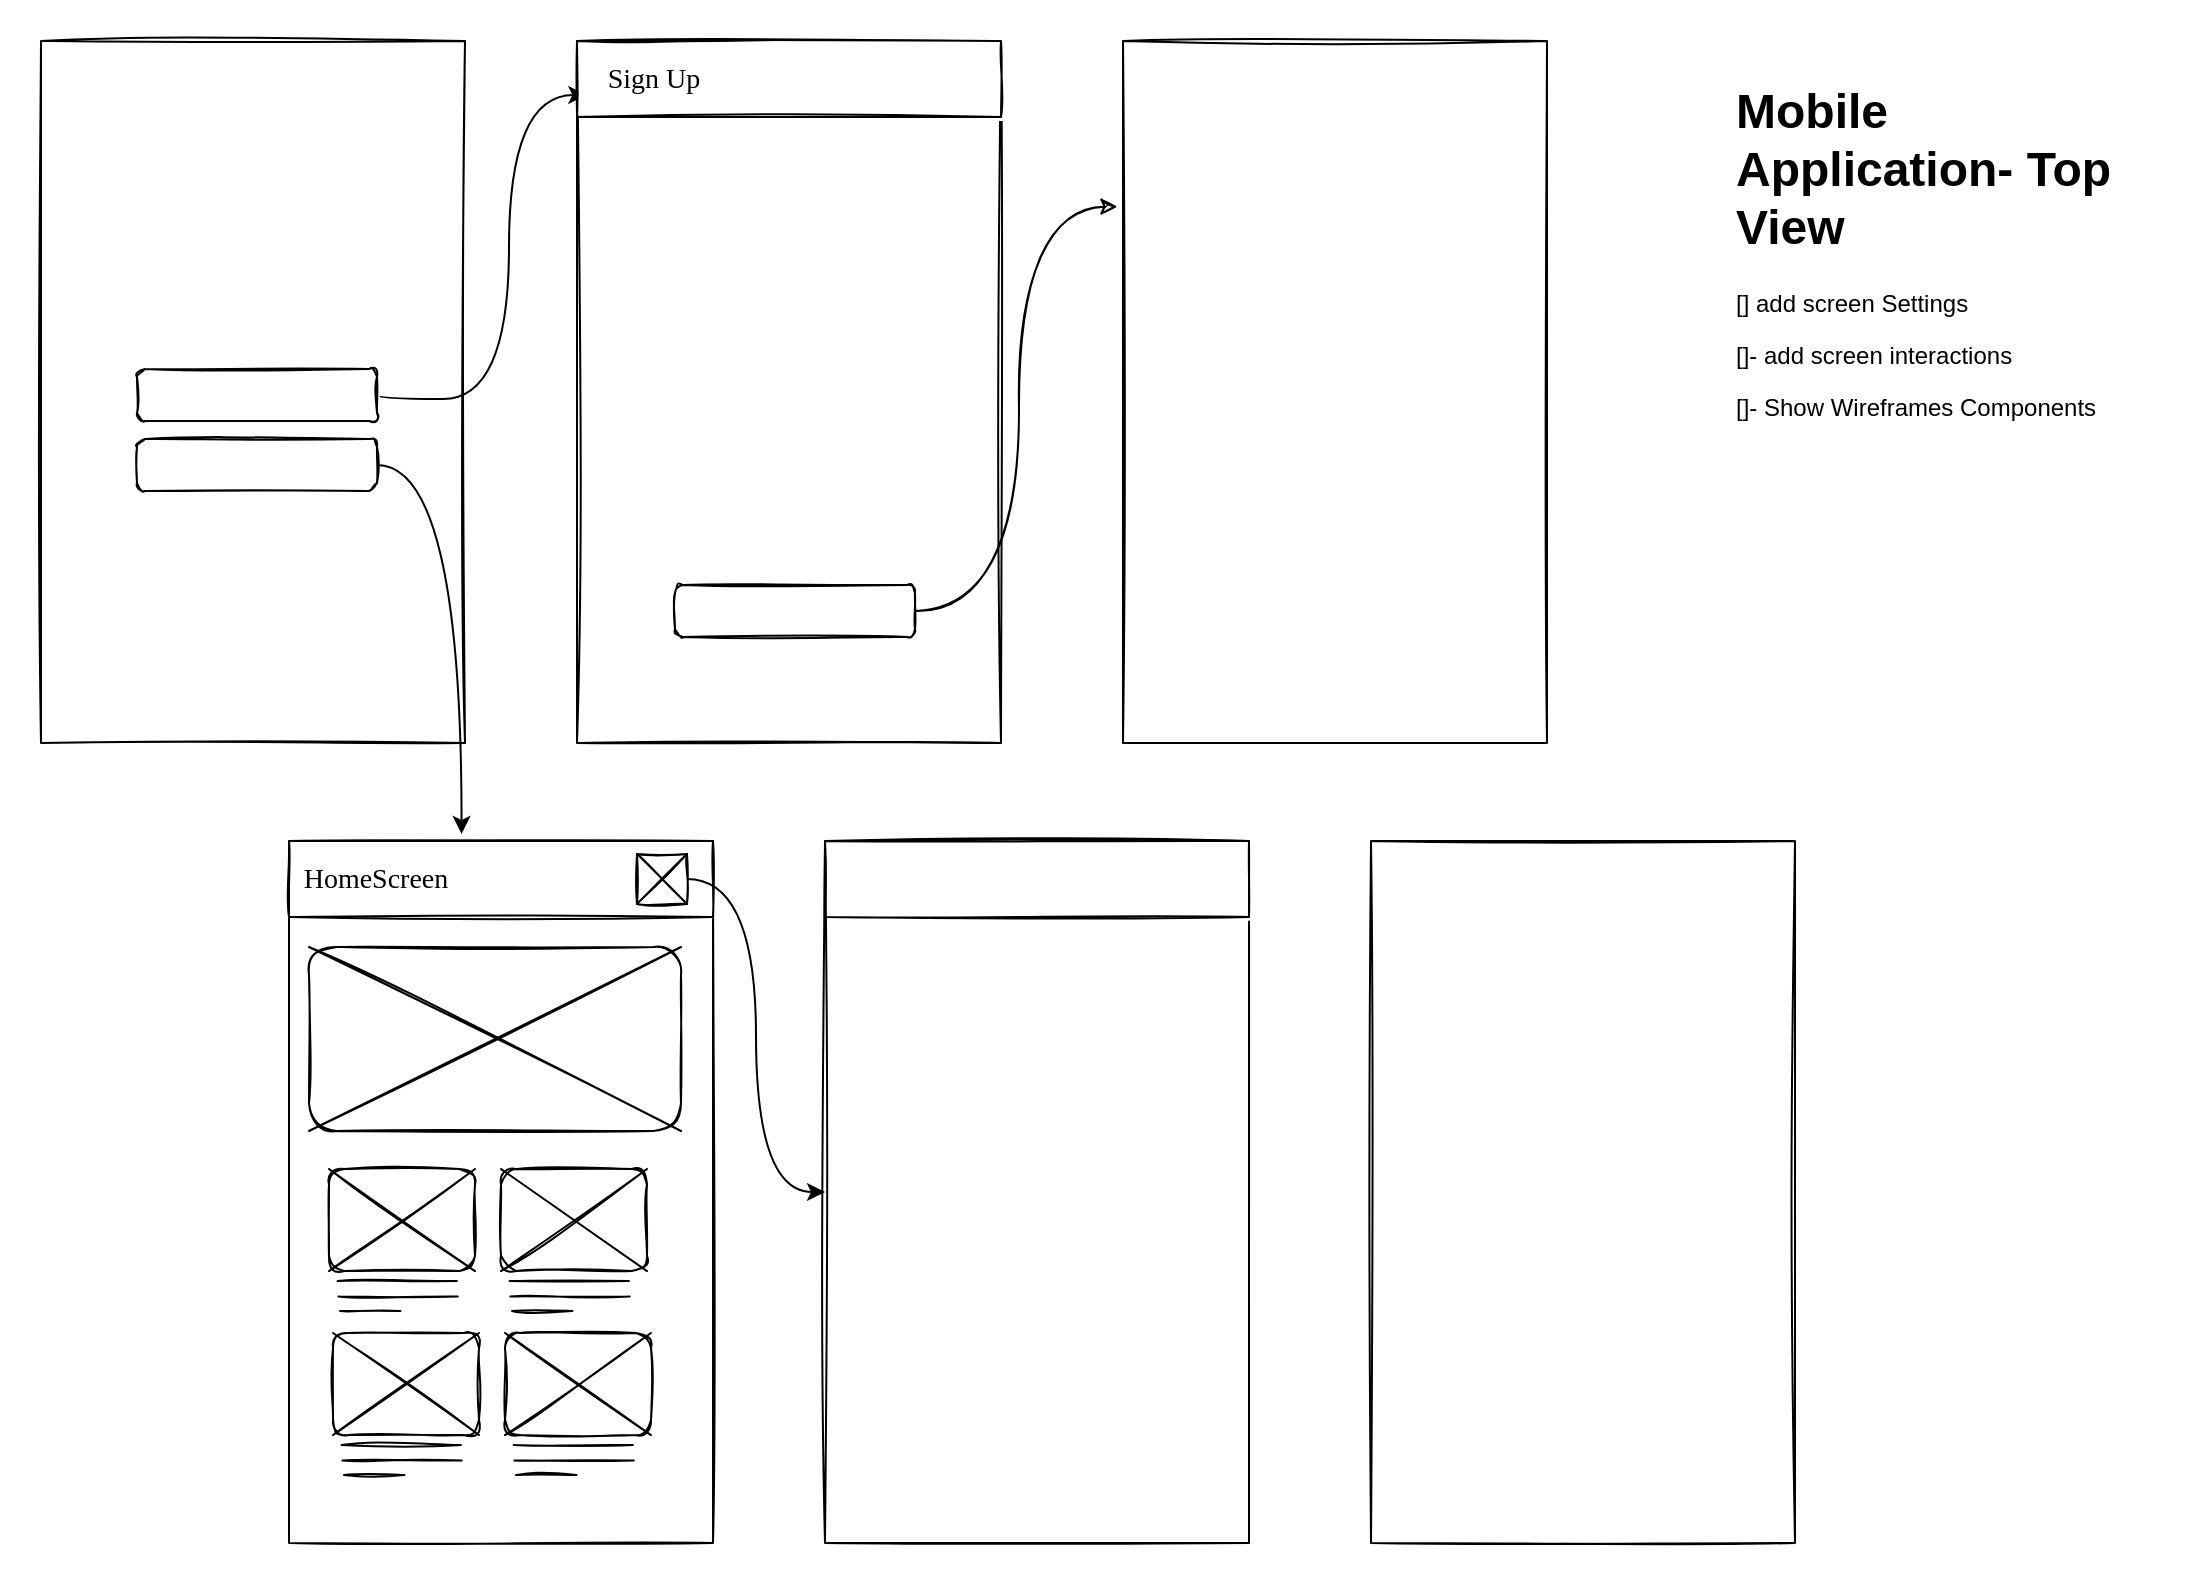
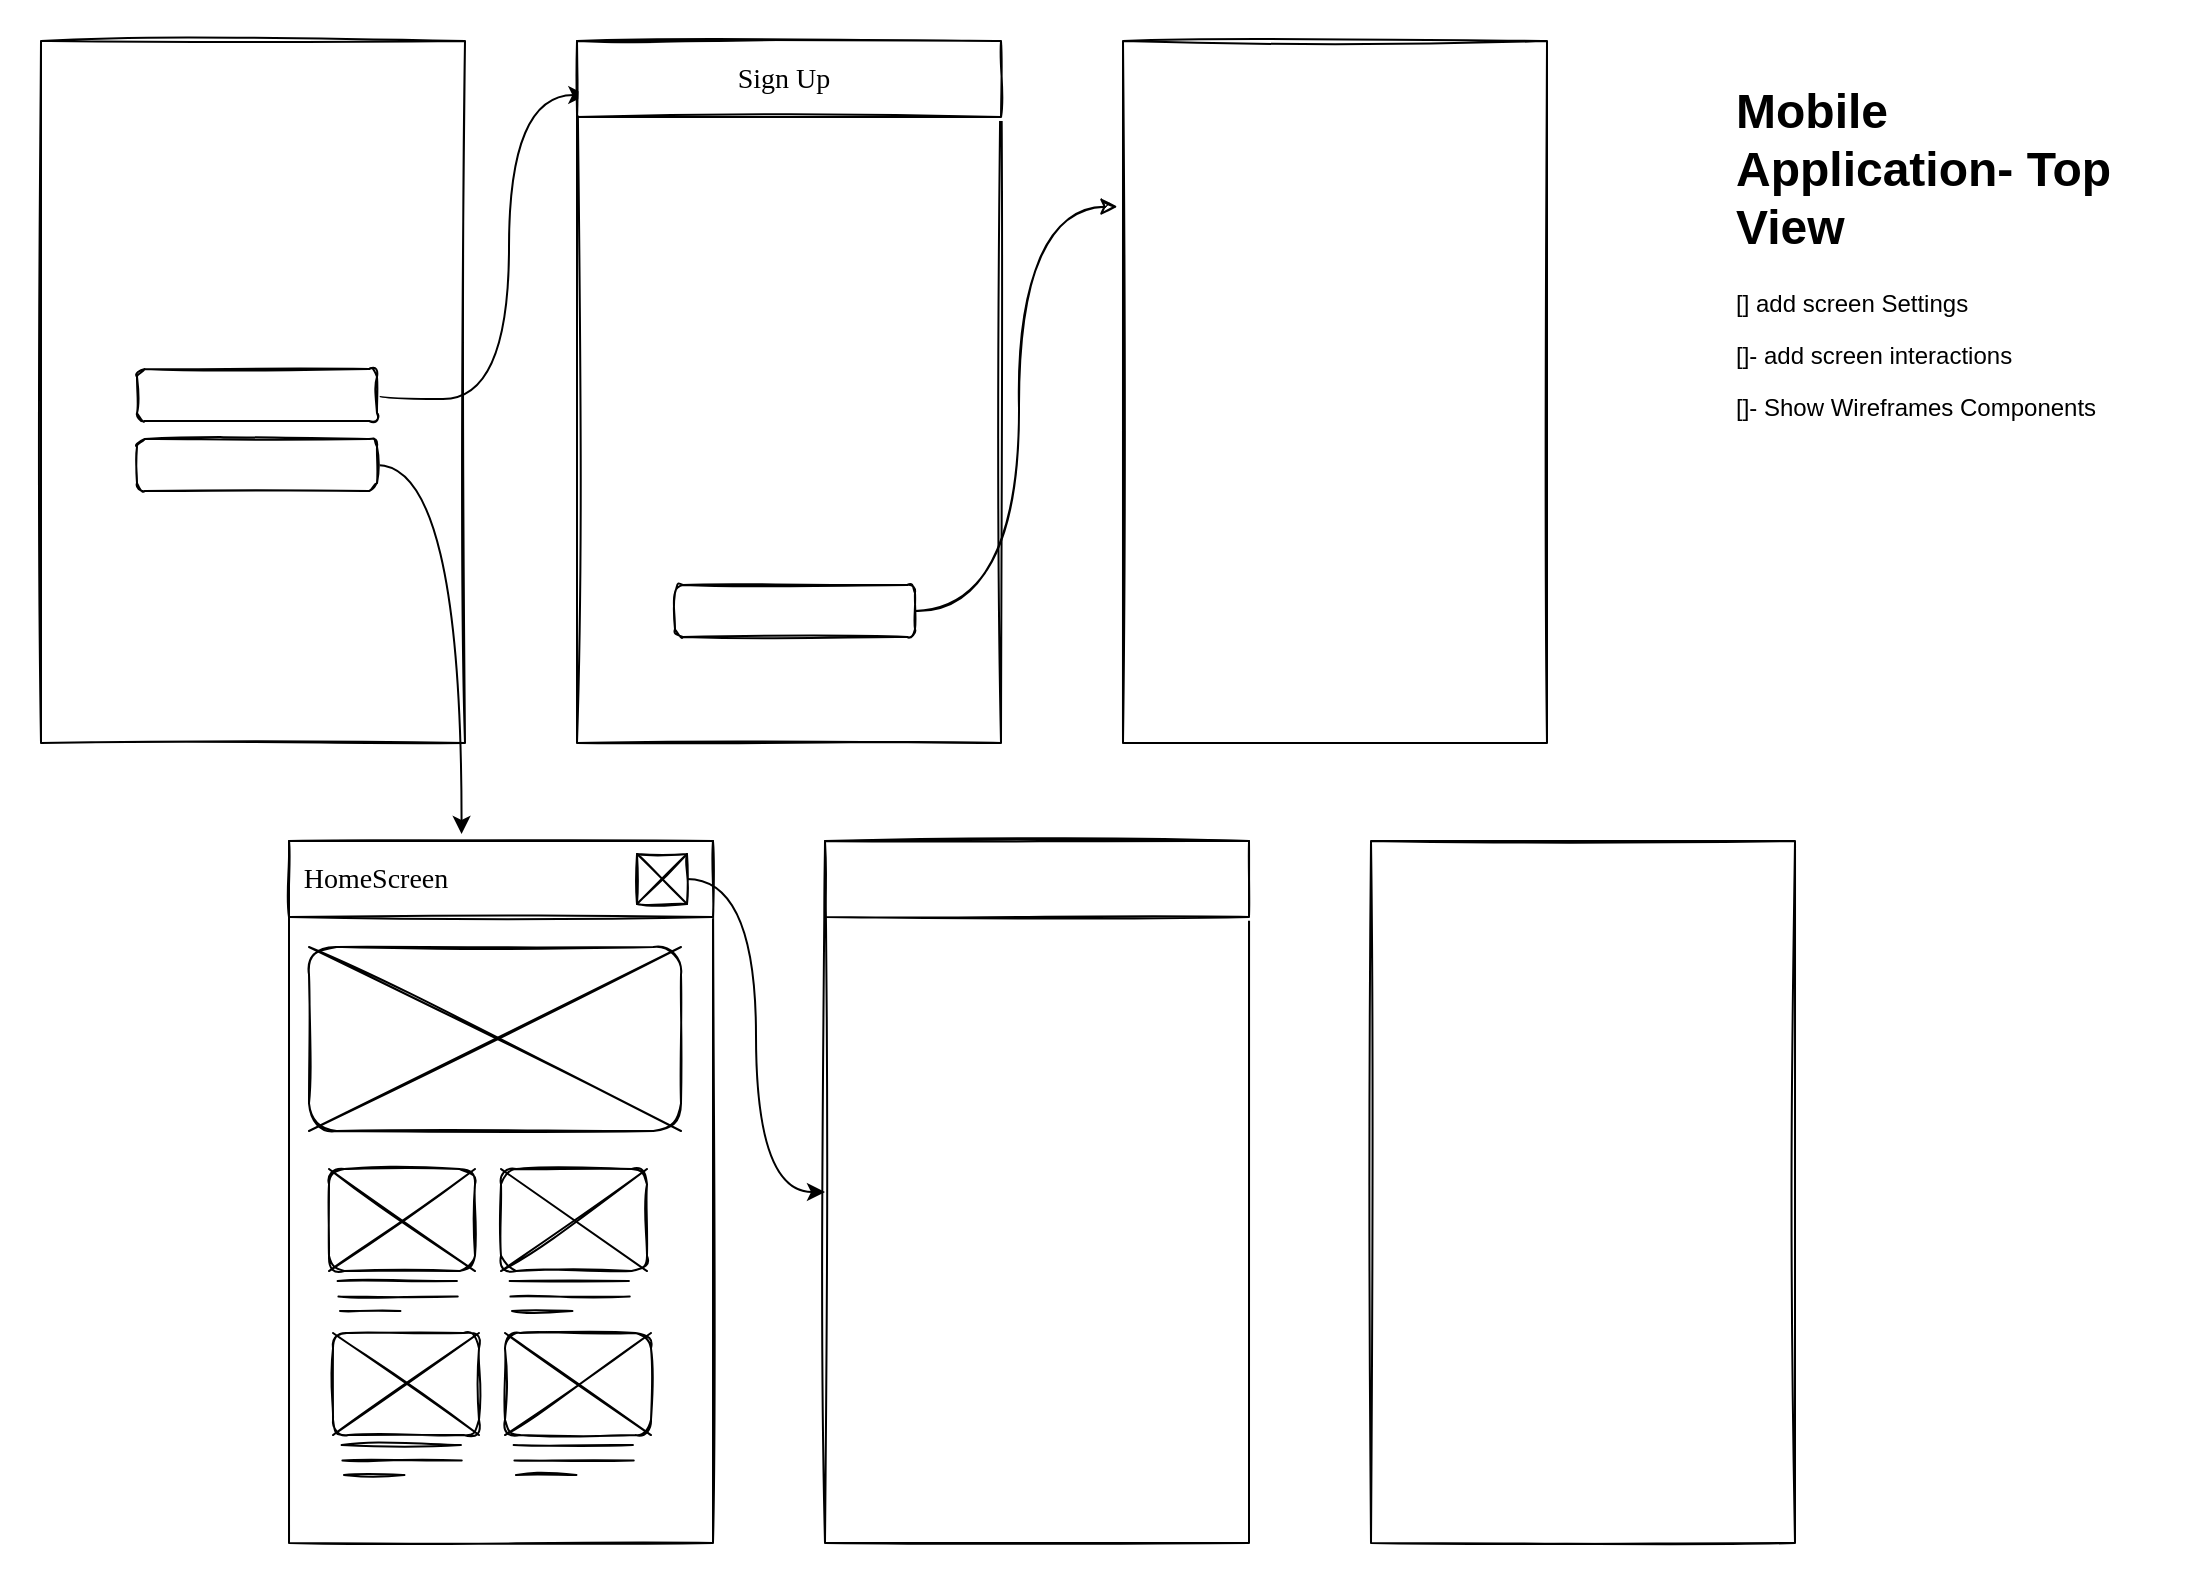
(655, 79) -> (785, 79)
